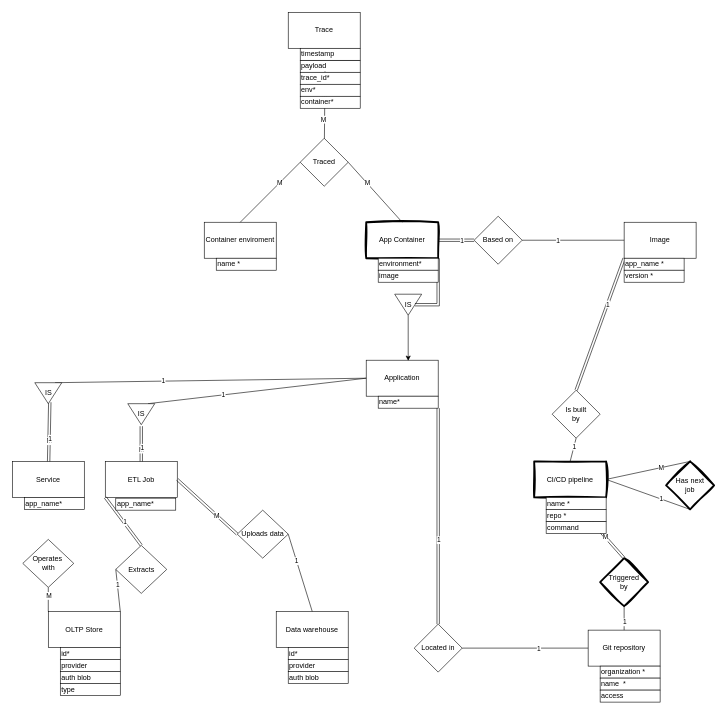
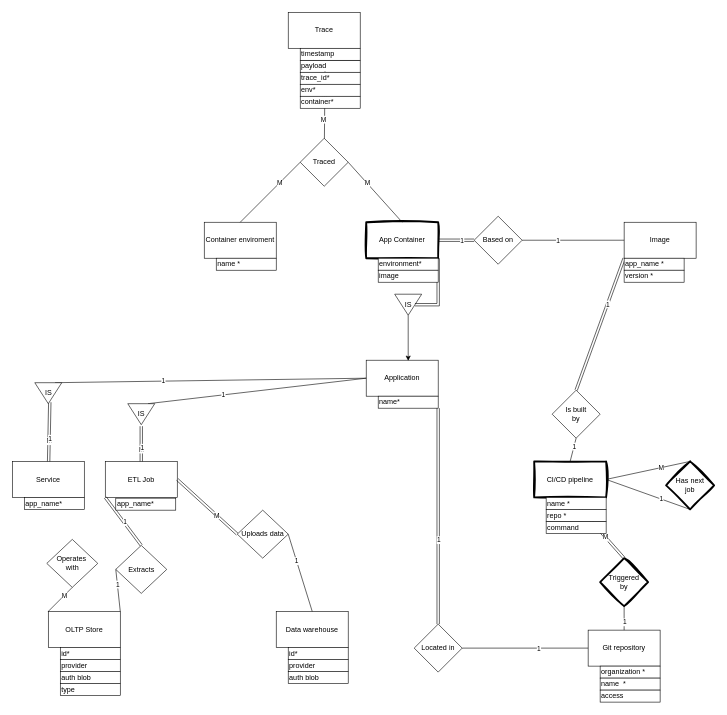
(48, 564) -> (72, 564)
